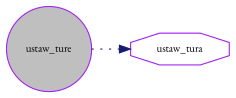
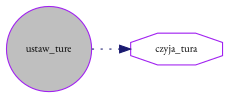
(180, 49) -> (177, 49)
